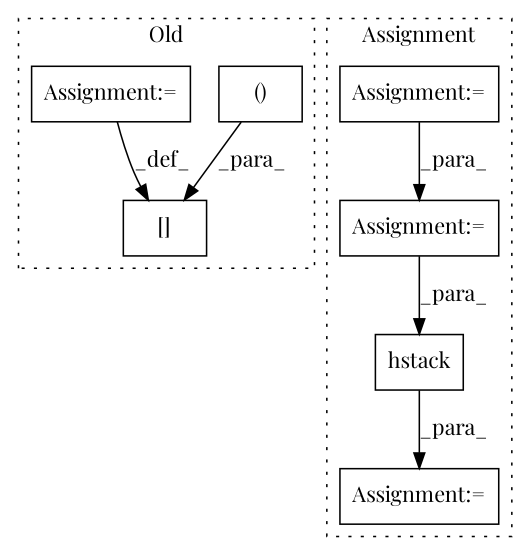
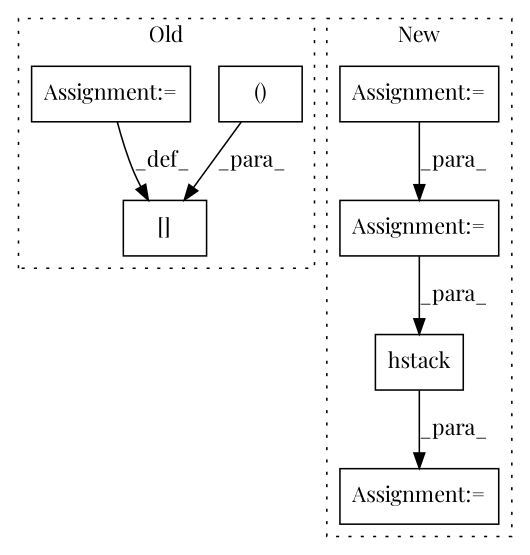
(419, 36) -> (419, 36)
